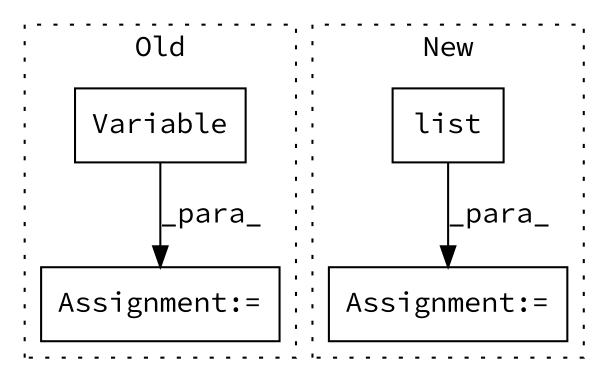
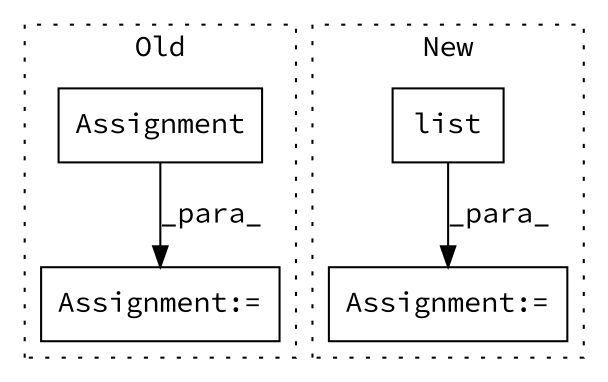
(160, 125) -> (160, 125)
